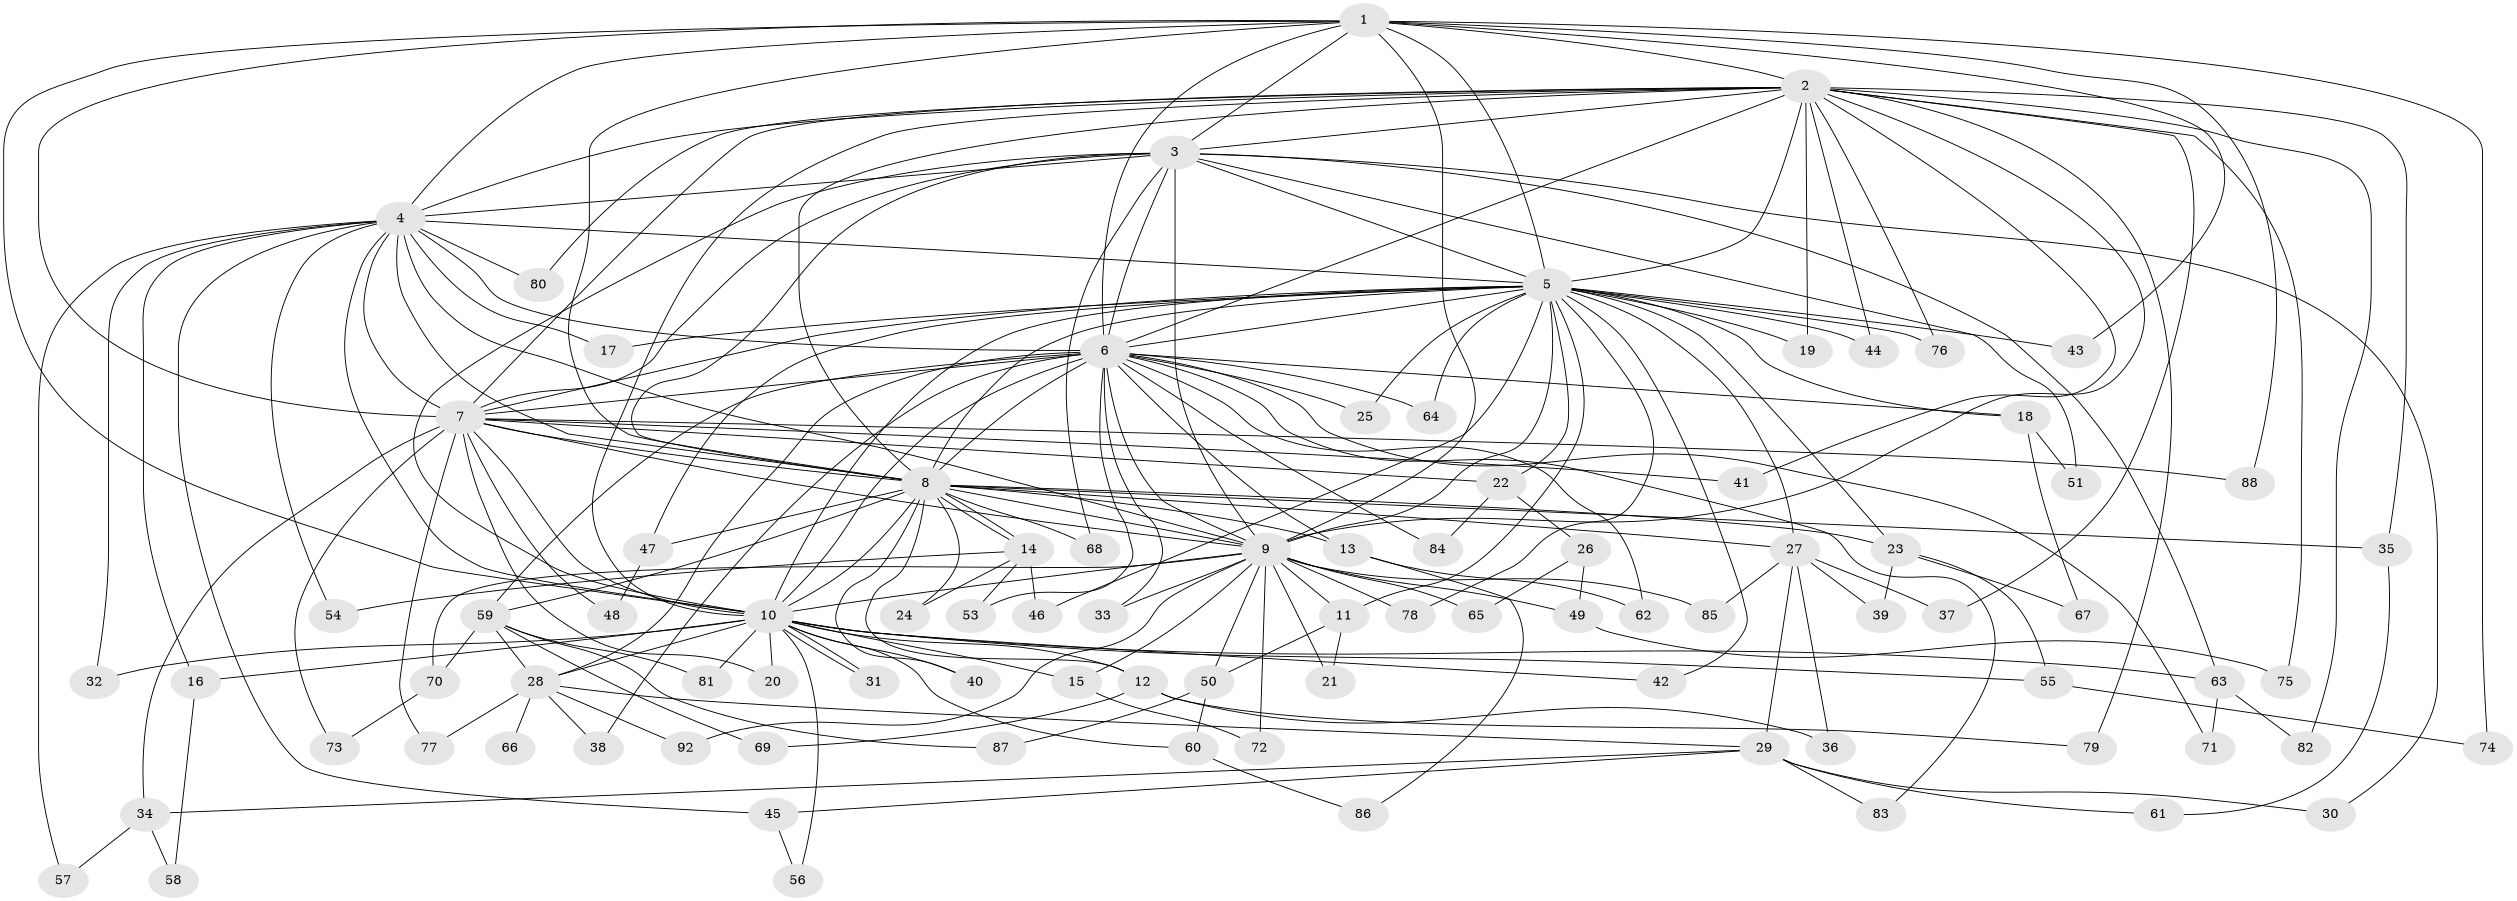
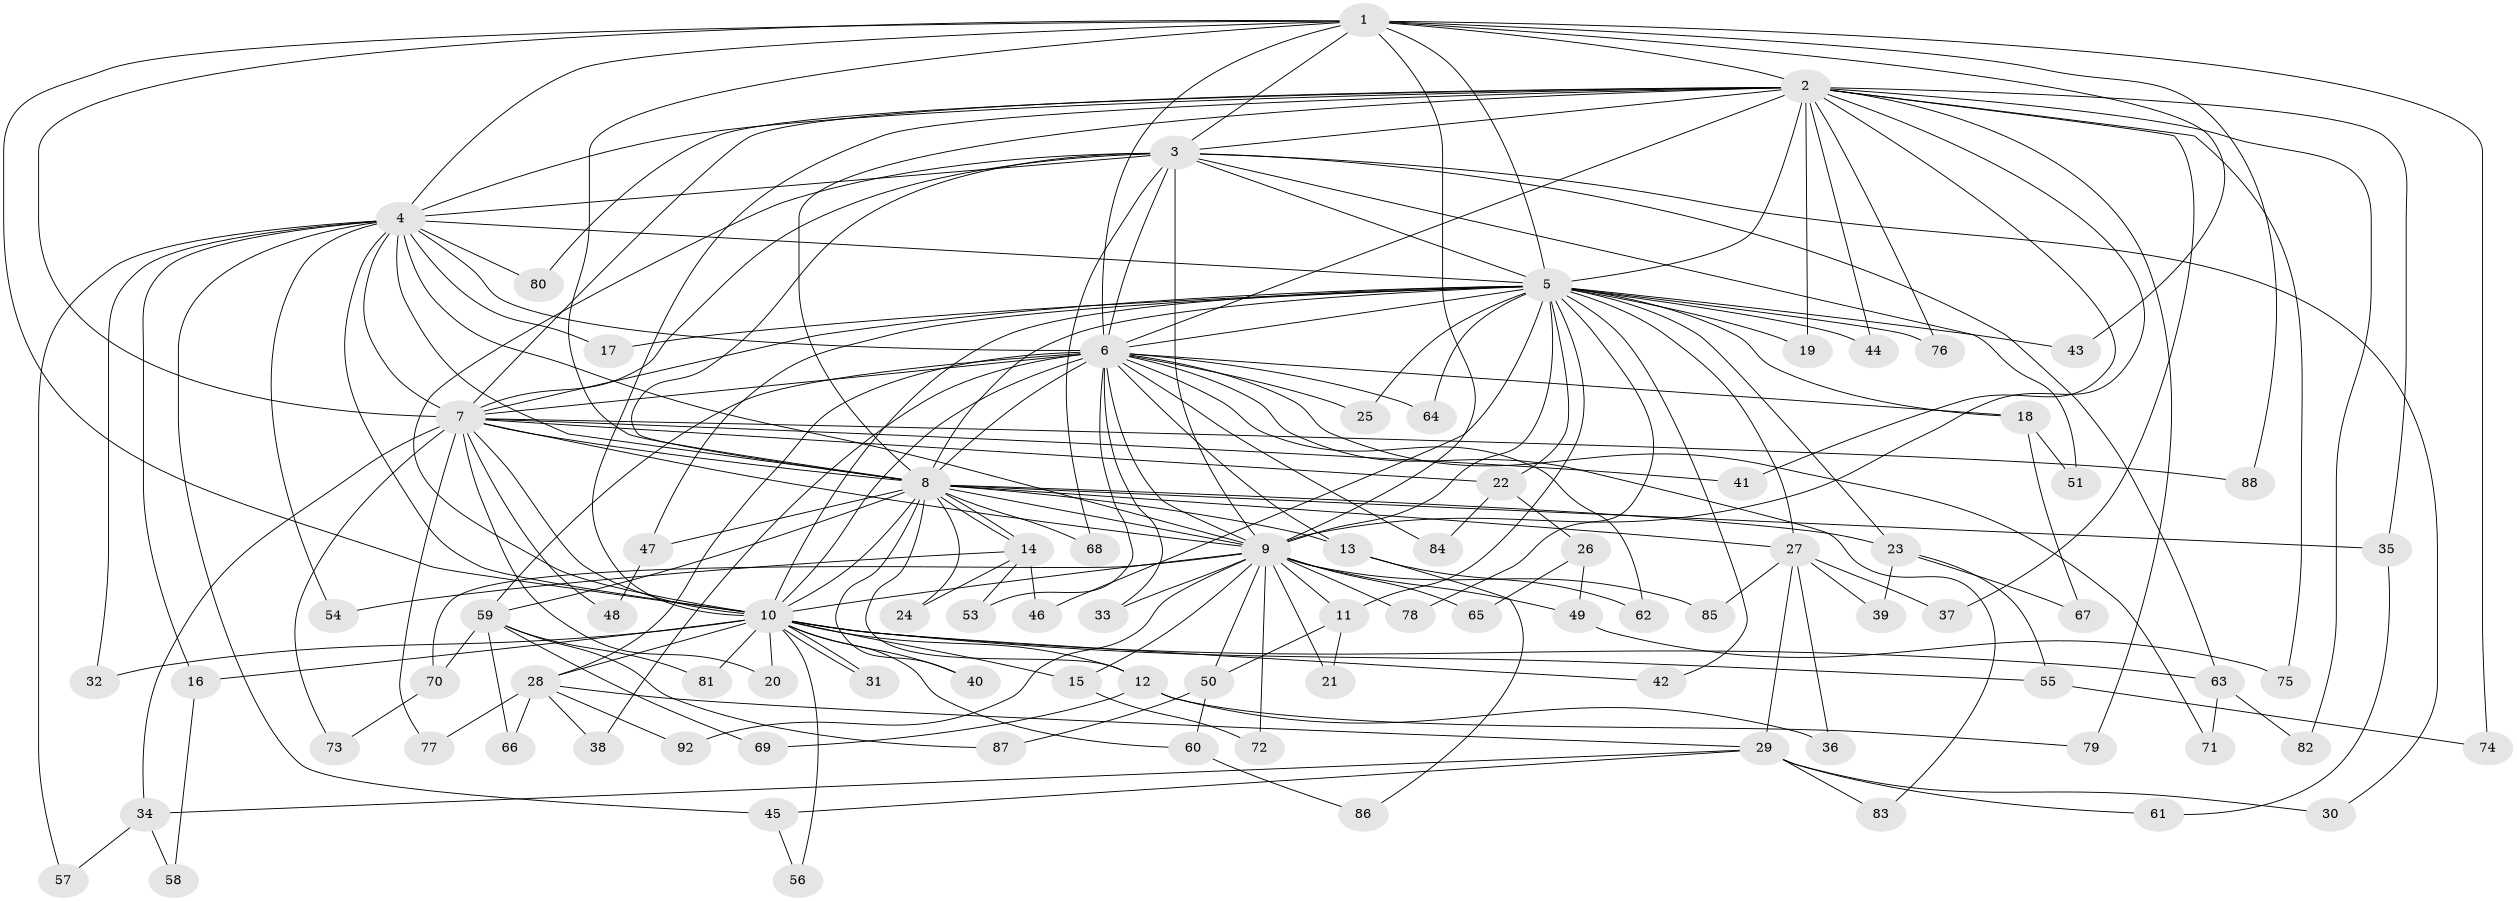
(514, 654) -> (498, 682)
